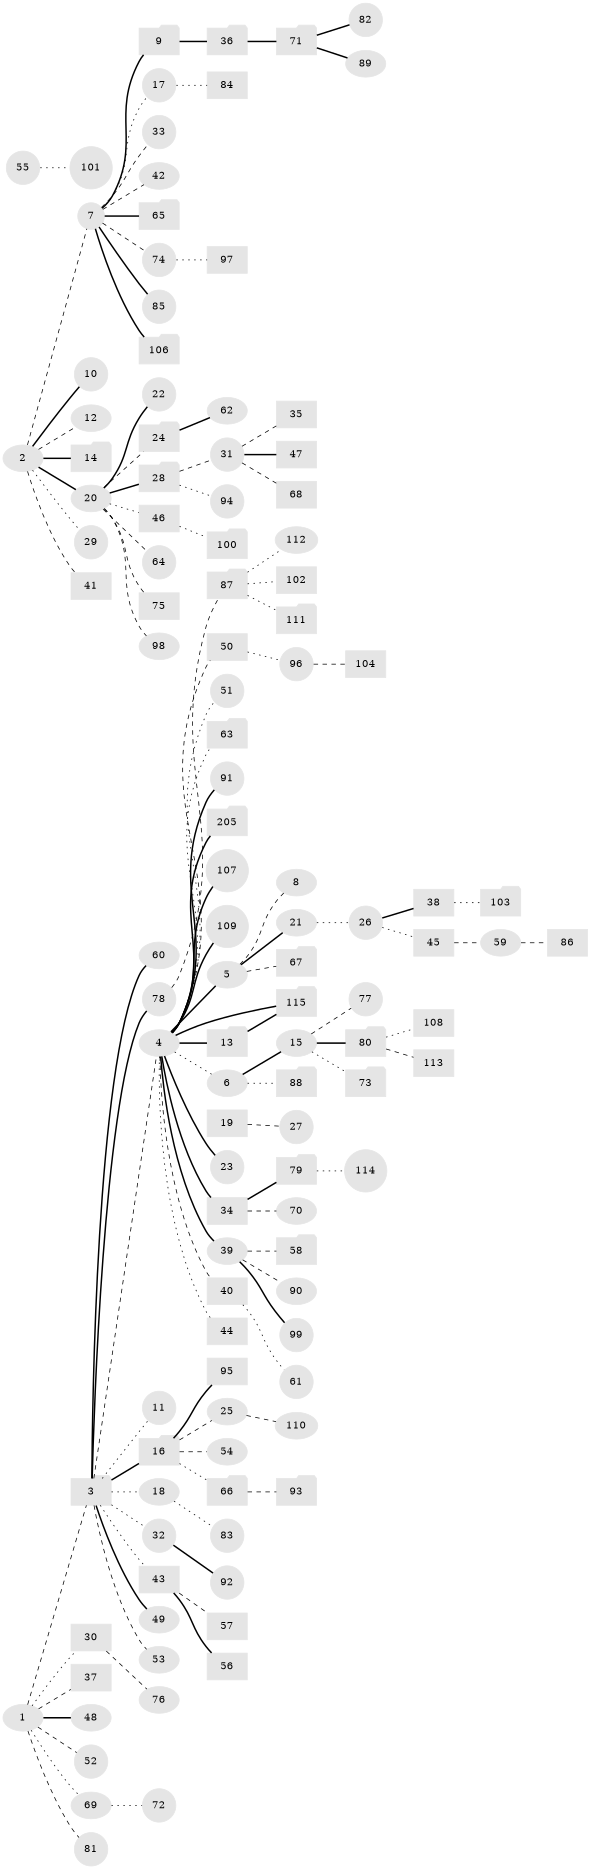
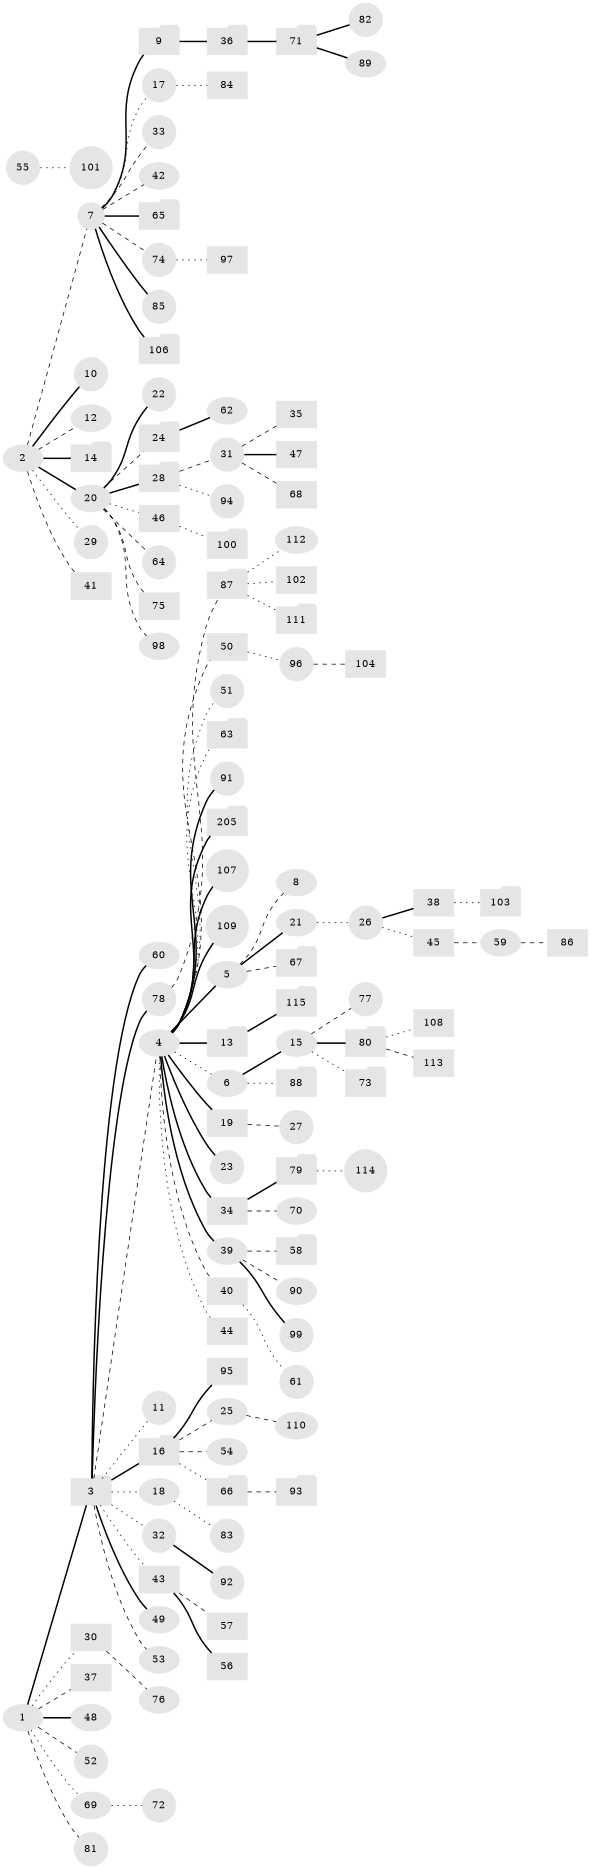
(225, 1017) -> (189, 1083)
(57, 1605) -> (57, 1605)
